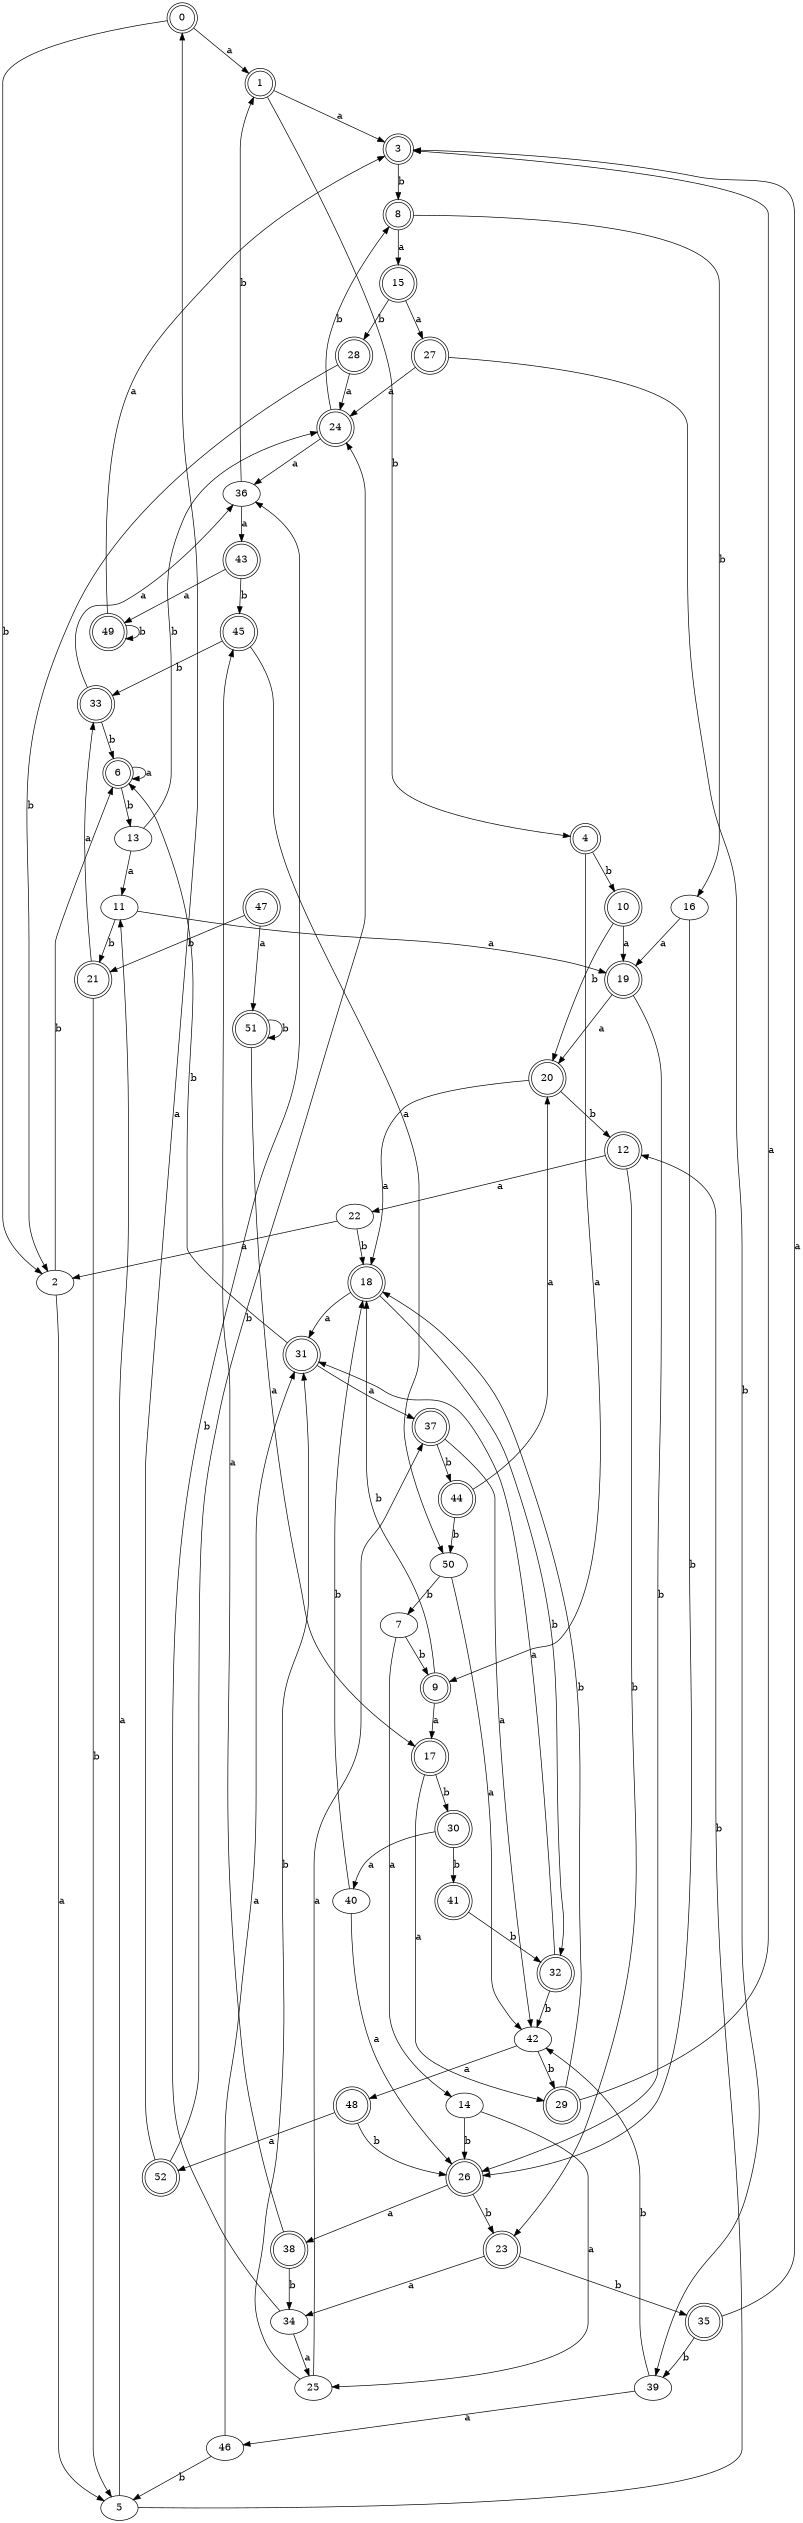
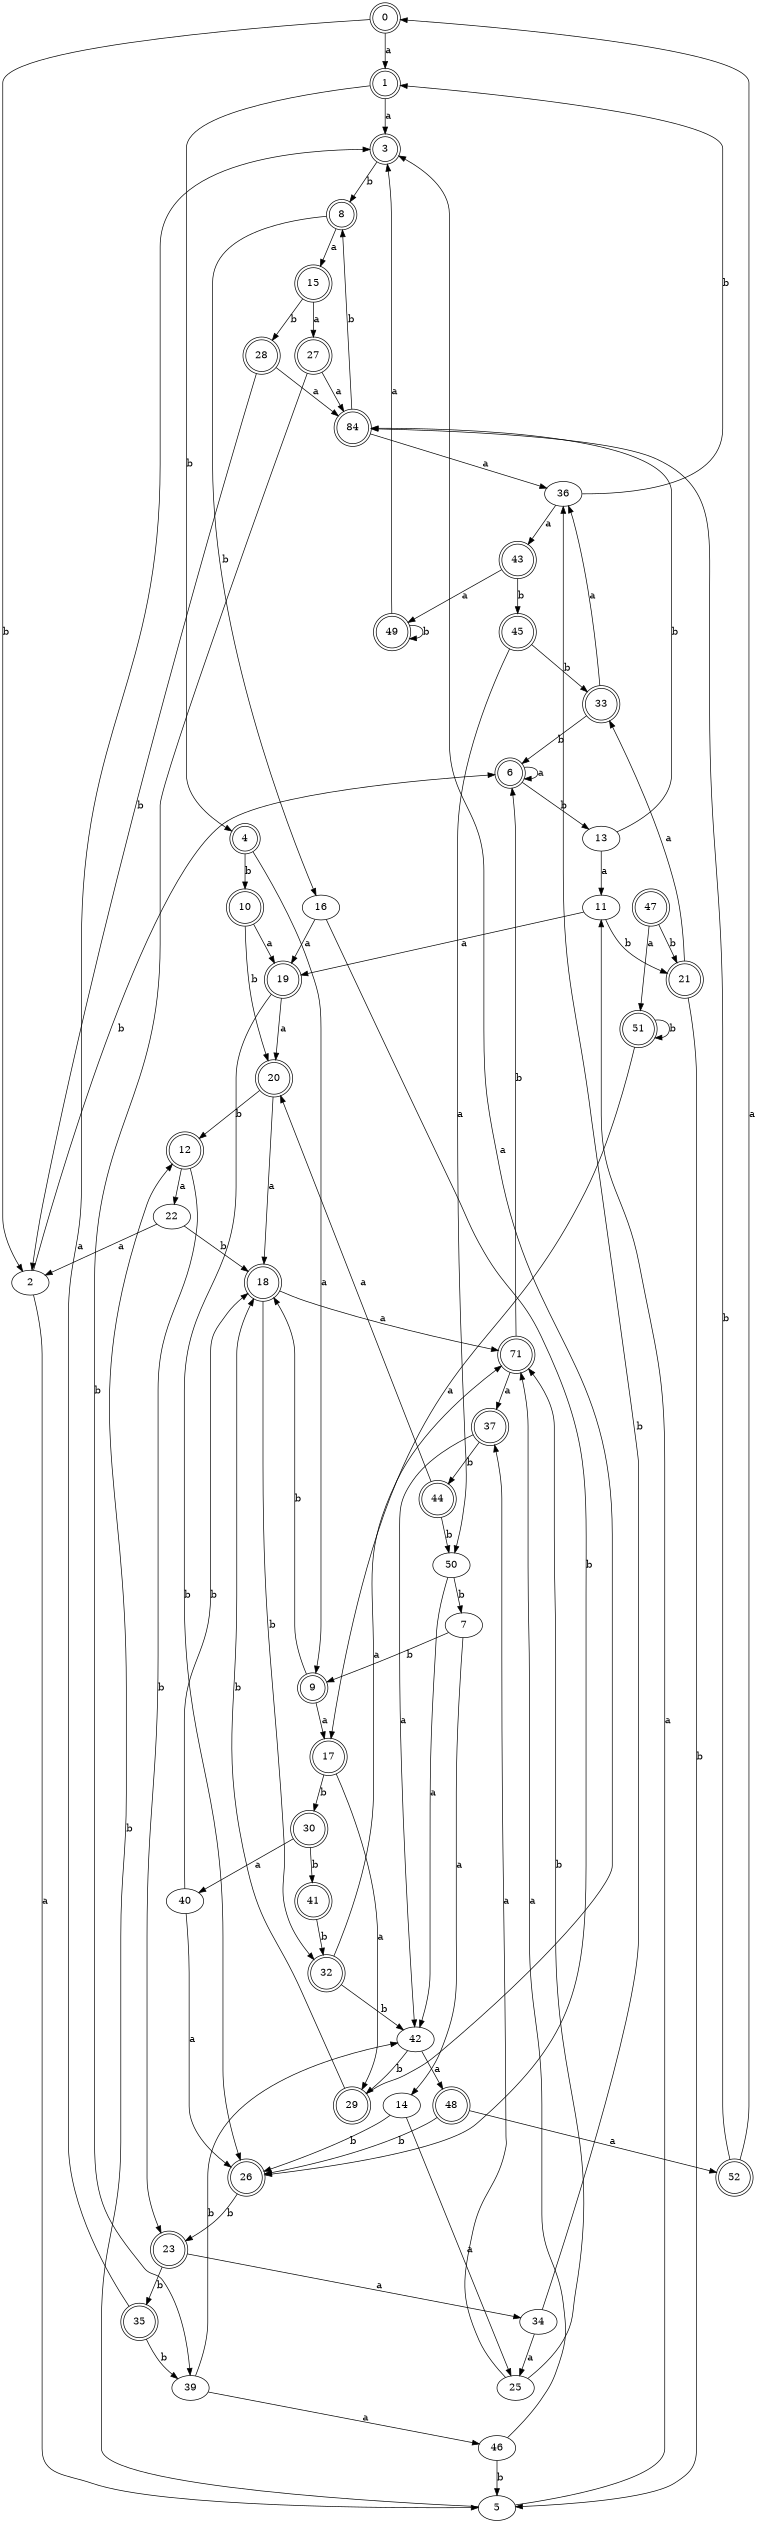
(335, 428) -> (353, 428)
(302, 1355) -> (516, 1355)
(289, 2250) -> none
